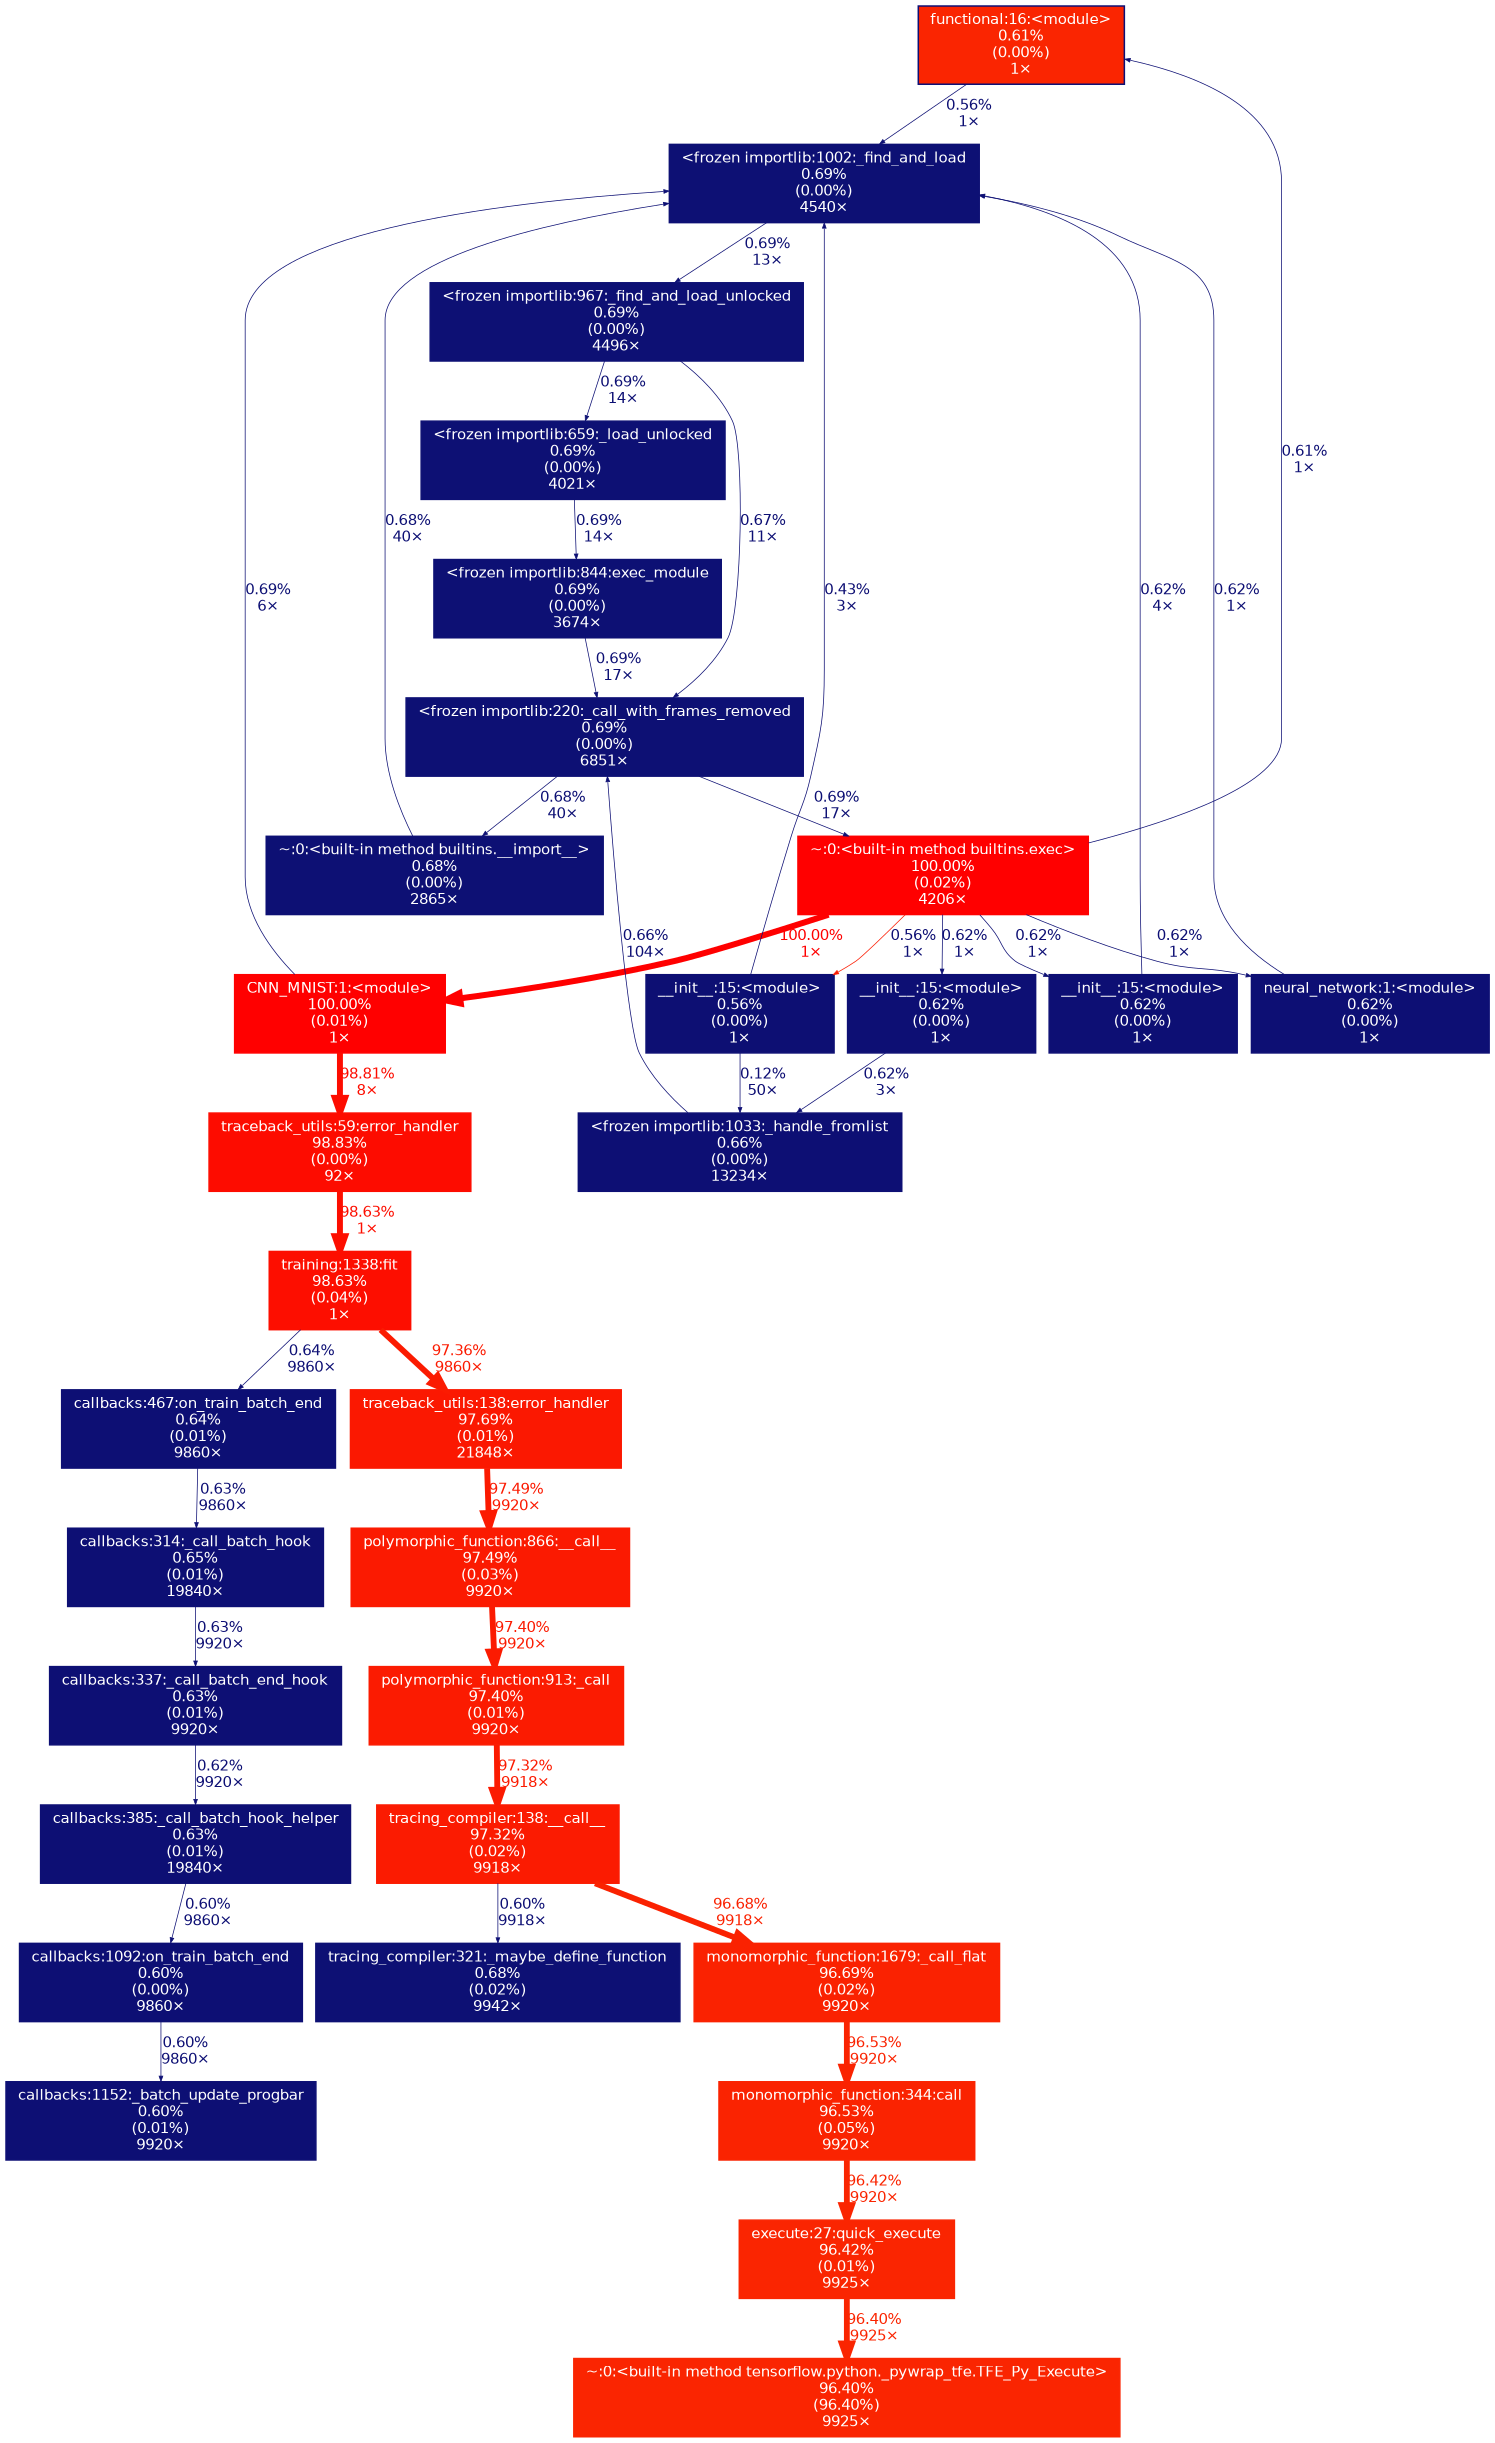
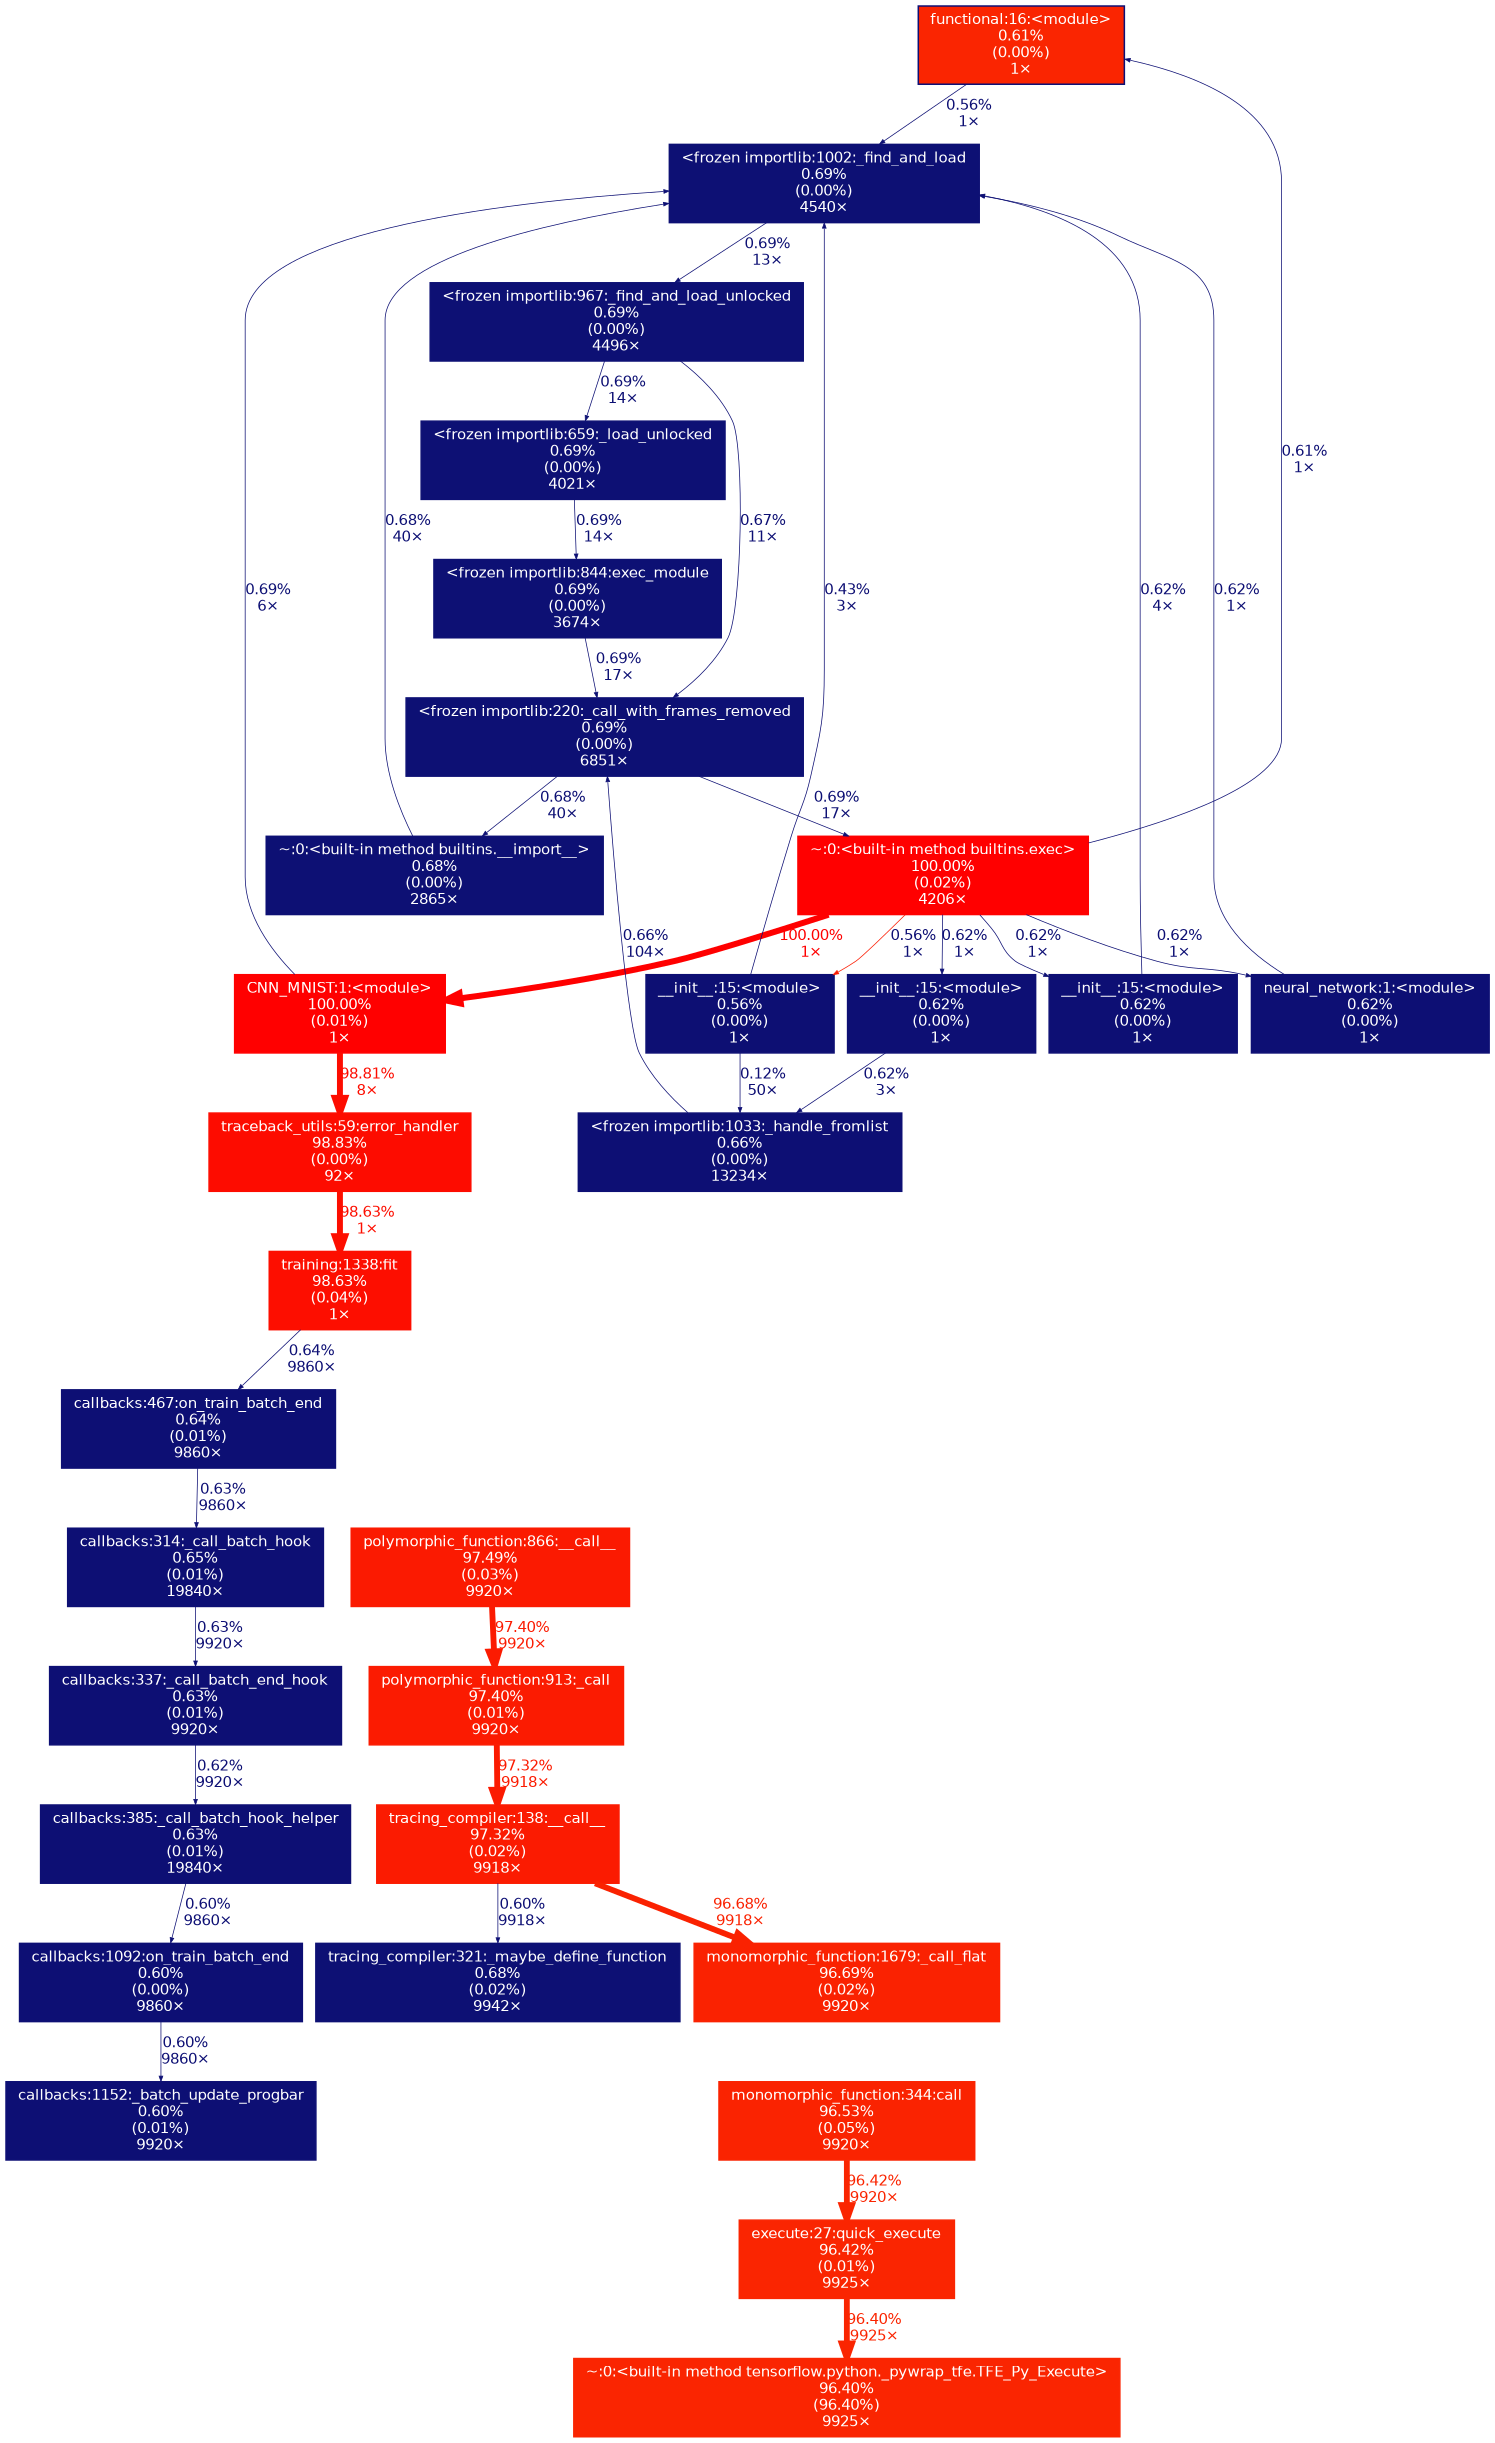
(486, 1429) -> none
(847, 2044) -> none
